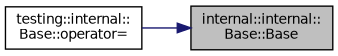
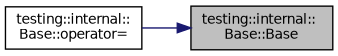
(262, 28) -> (262, 28)
